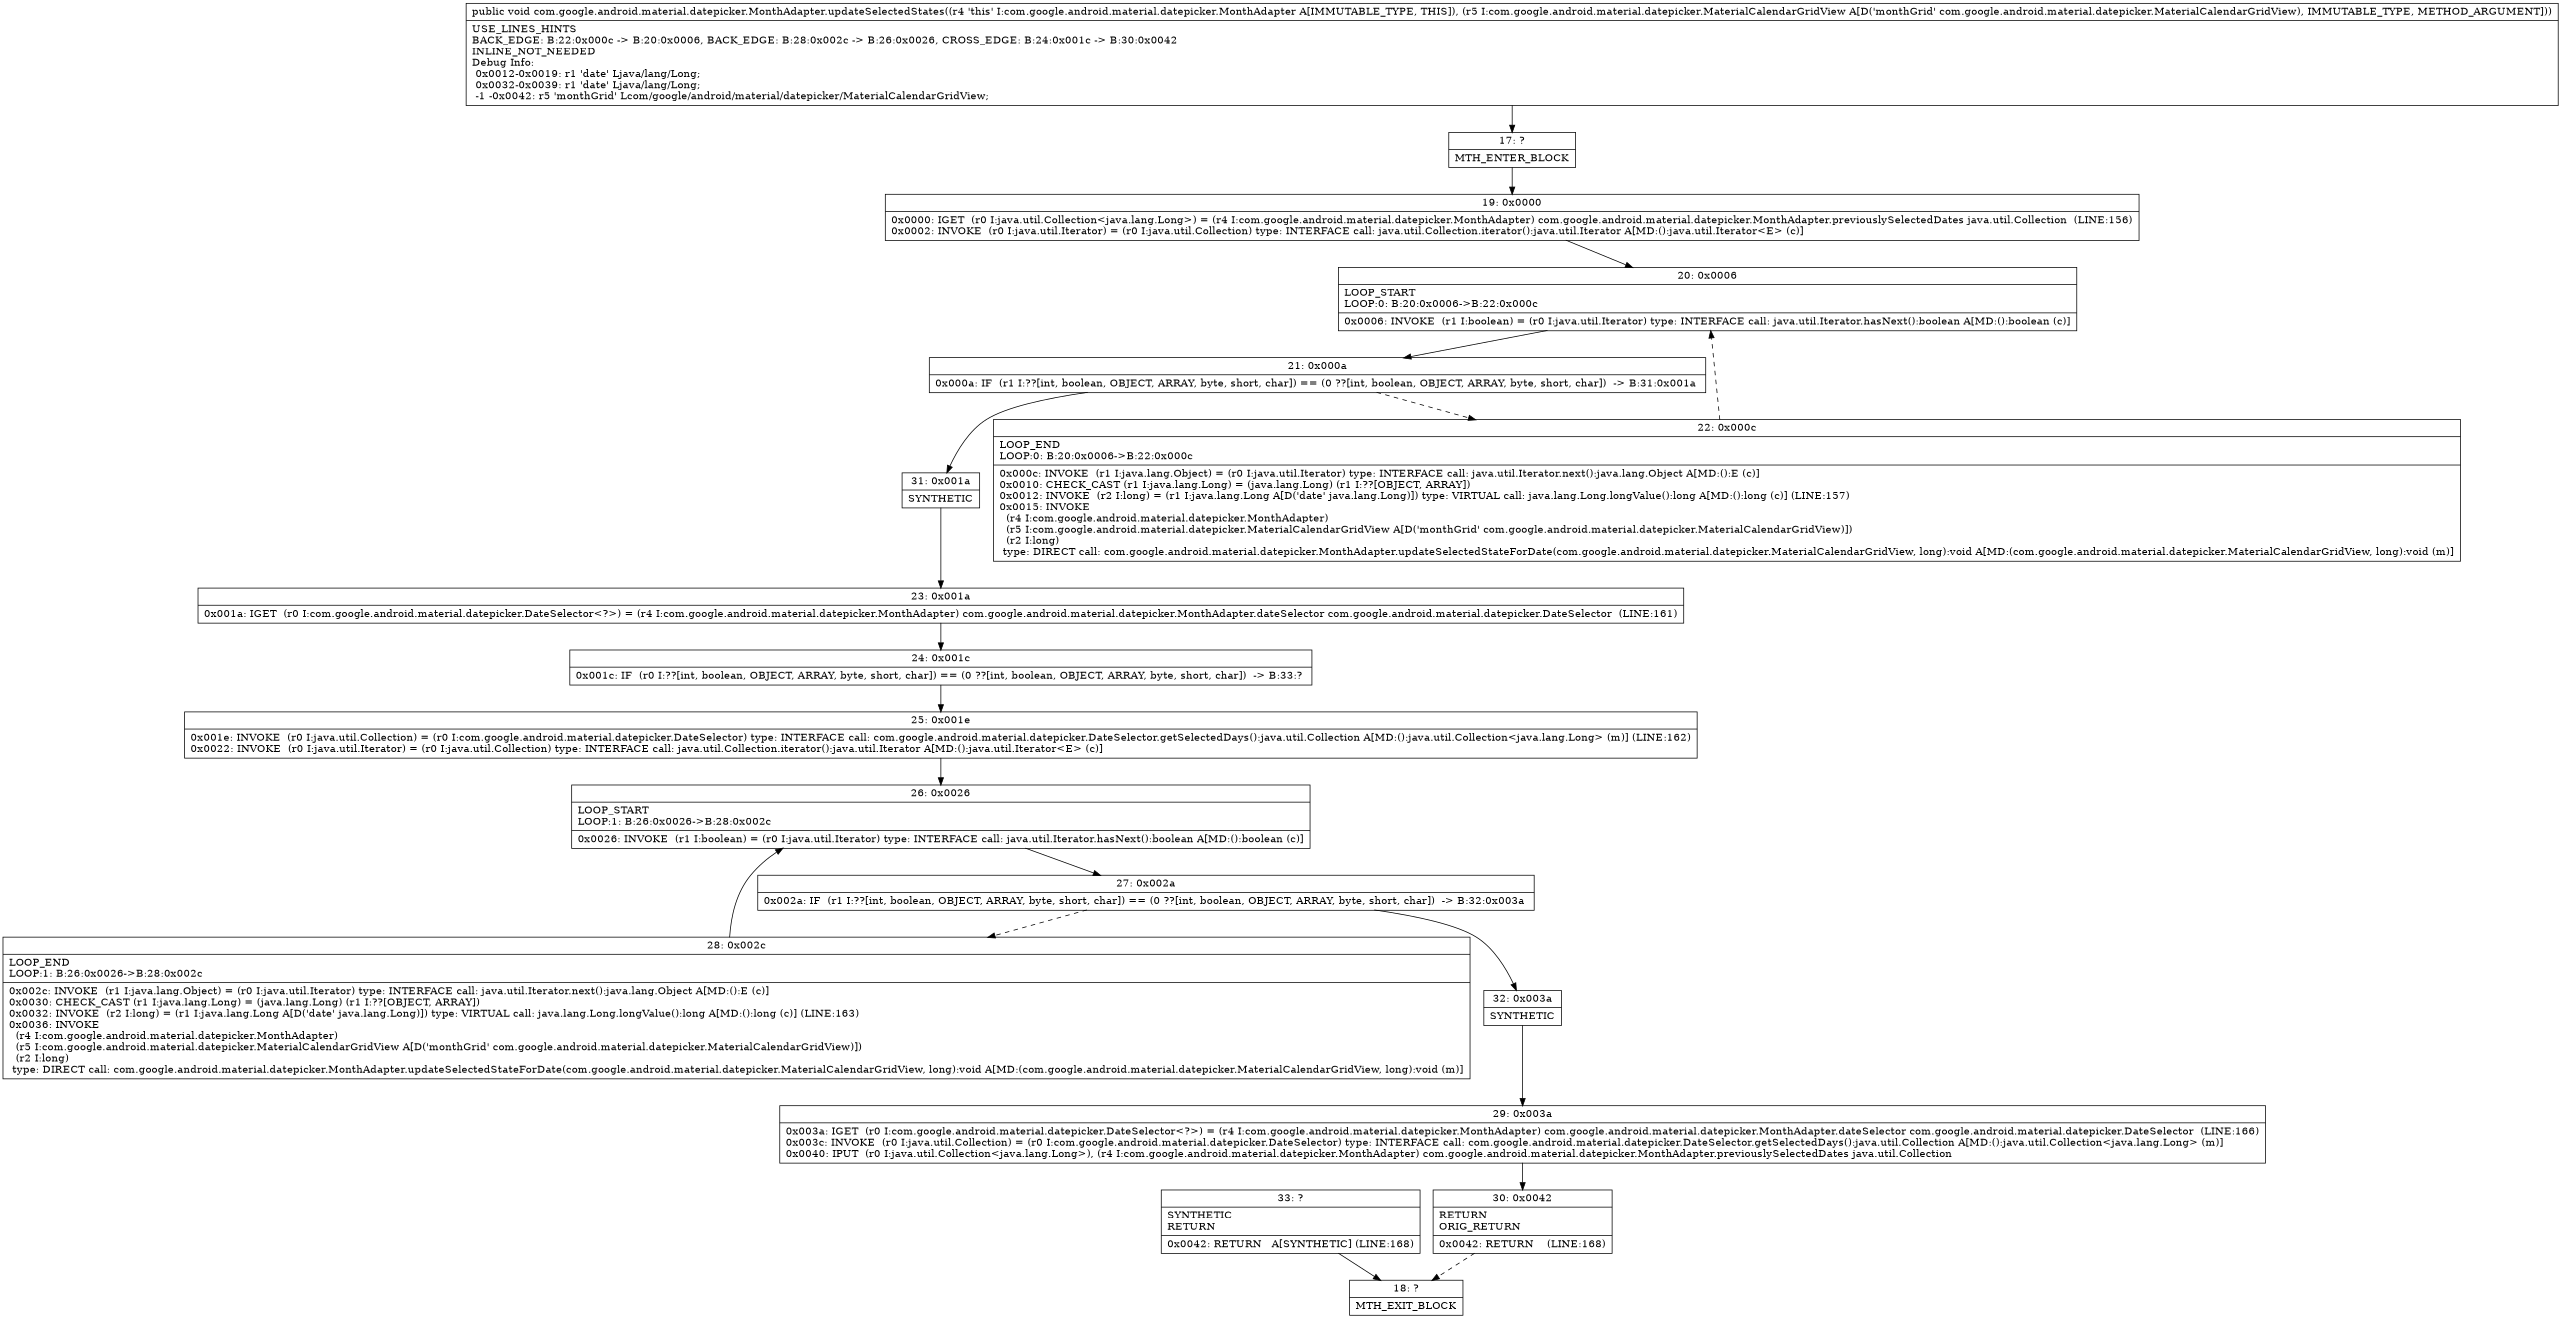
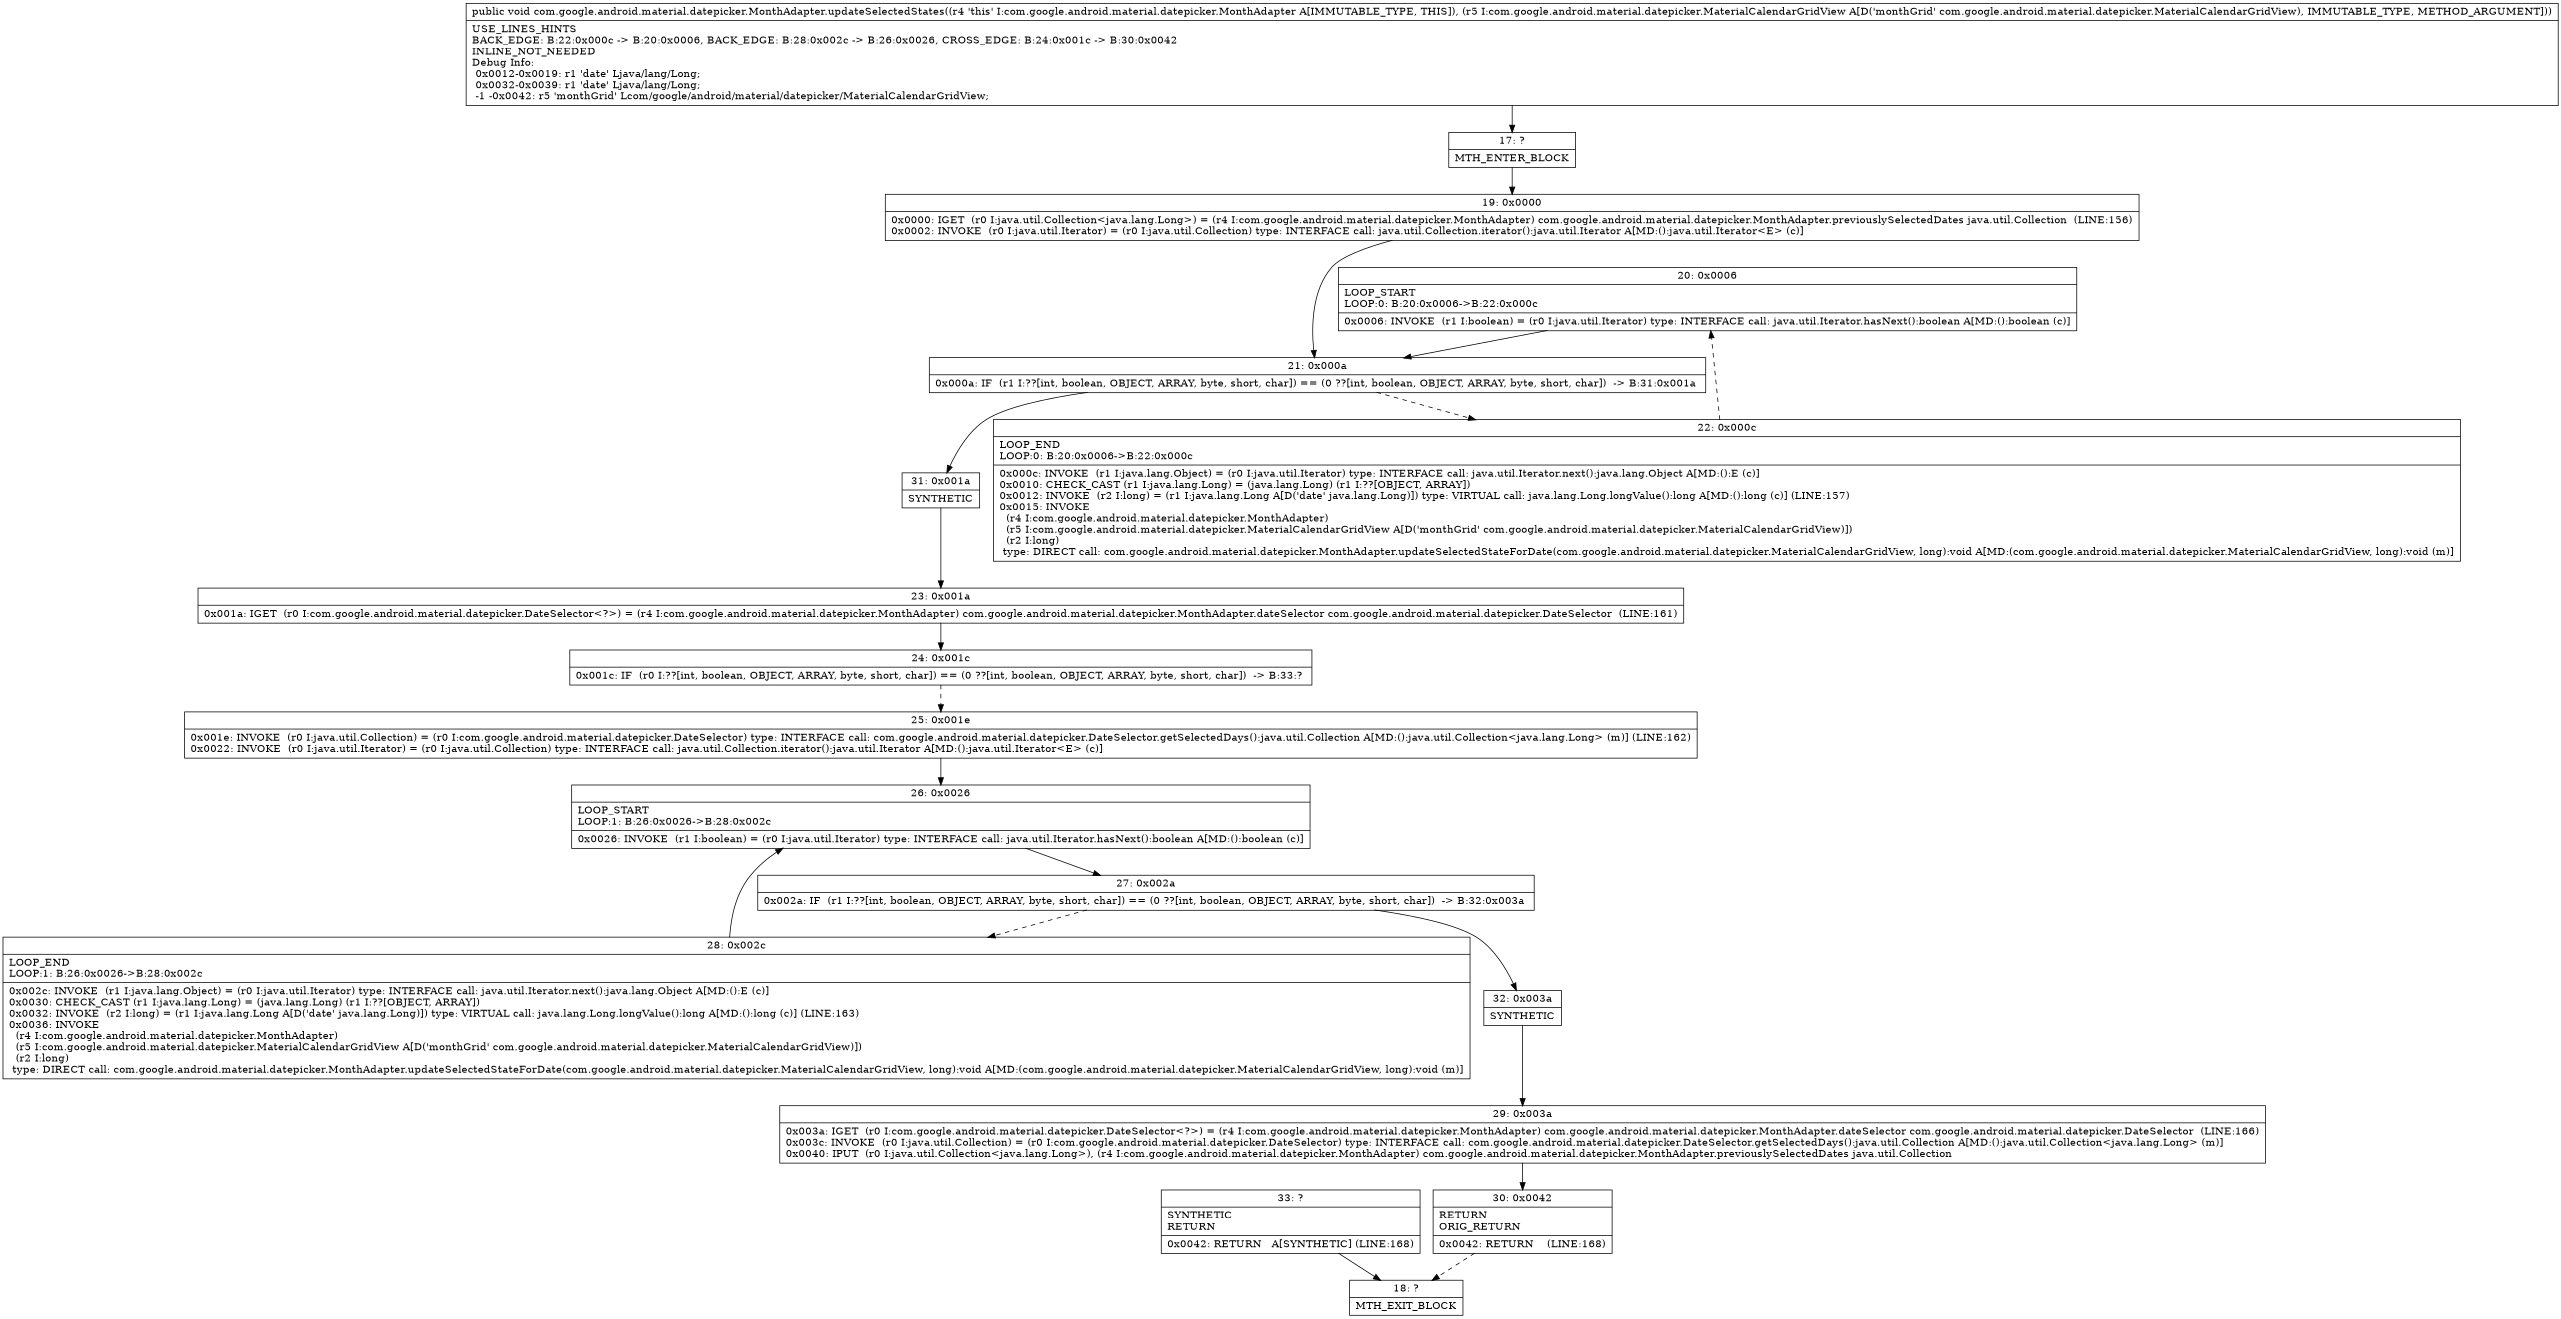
(1596, 252) -> (1326, 275)
(941, 695) -> (941, 695)
